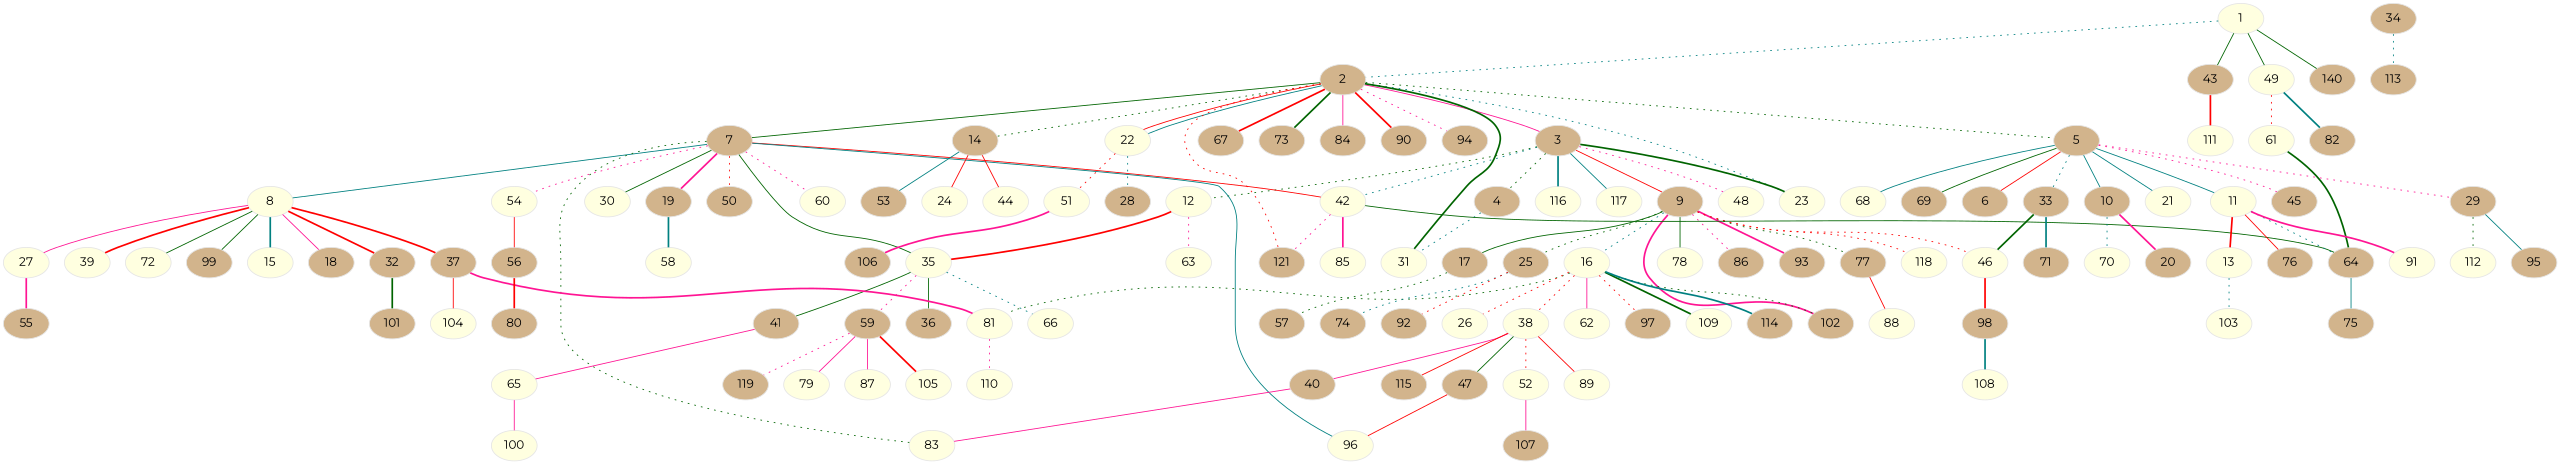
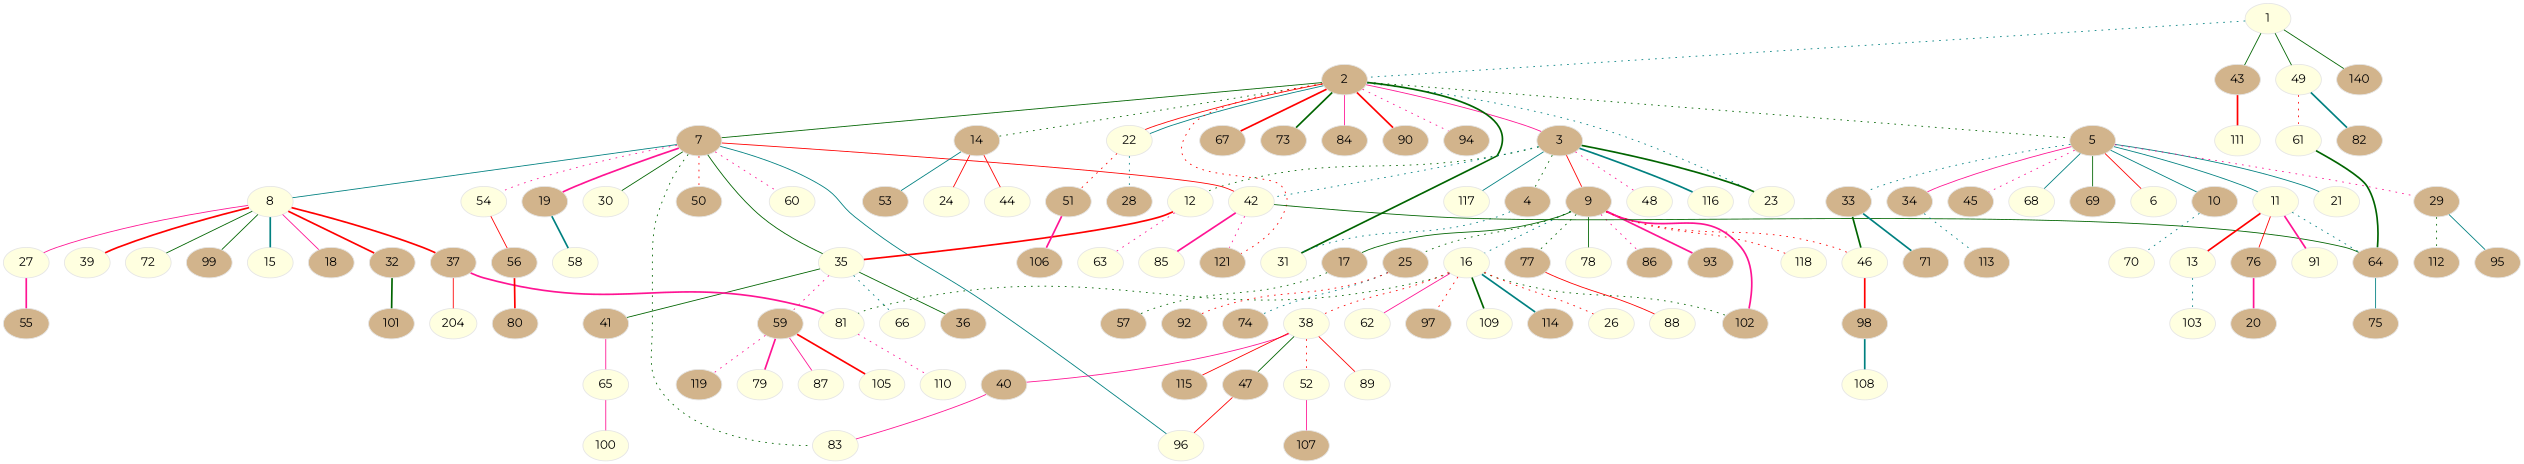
none -> (1999, 167)
(1067, 202) -> (1068, 202)
(1985, 202) -> (2154, 202)
(2137, 232) -> (2254, 293)
(2473, 263) -> (2437, 263)
(453, 324) -> (453, 324)
(837, 354) -> (770, 354)
